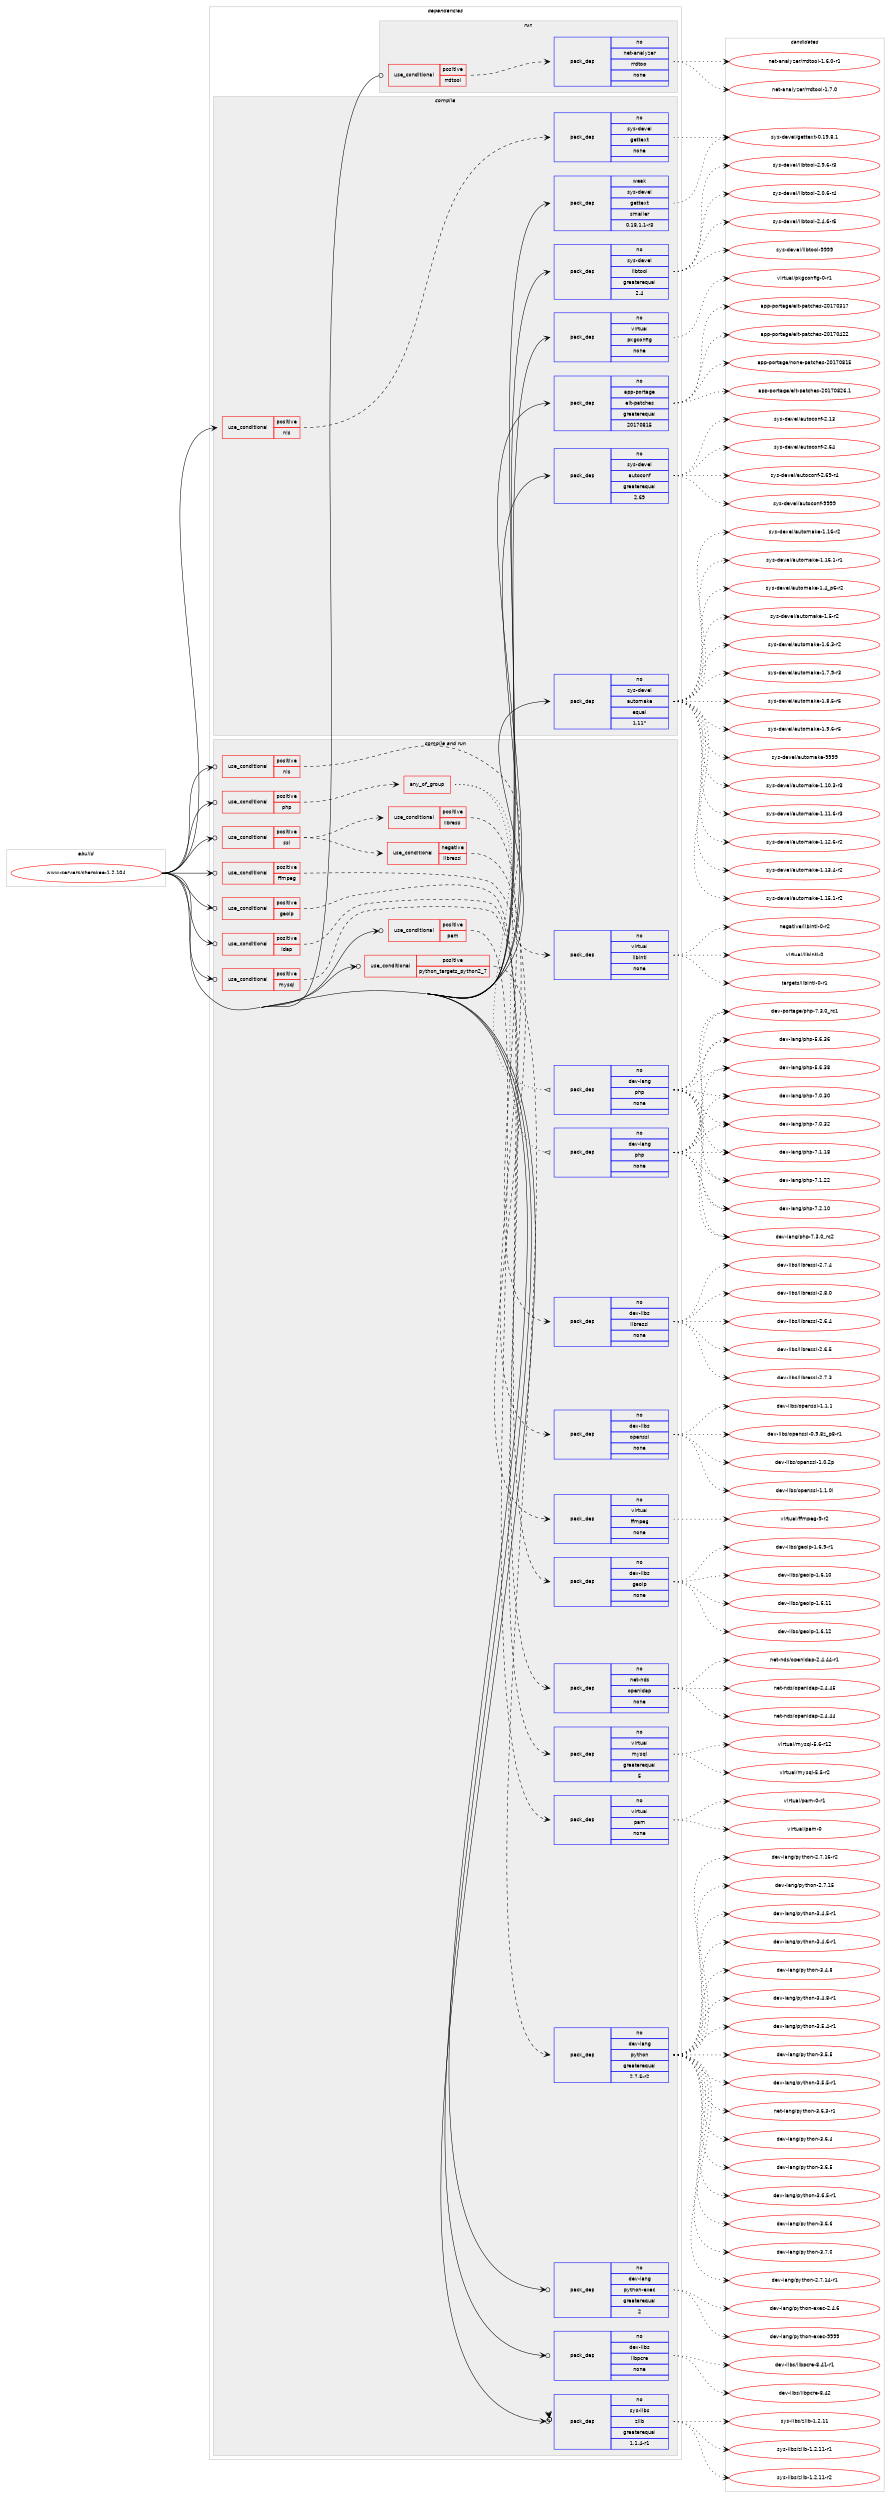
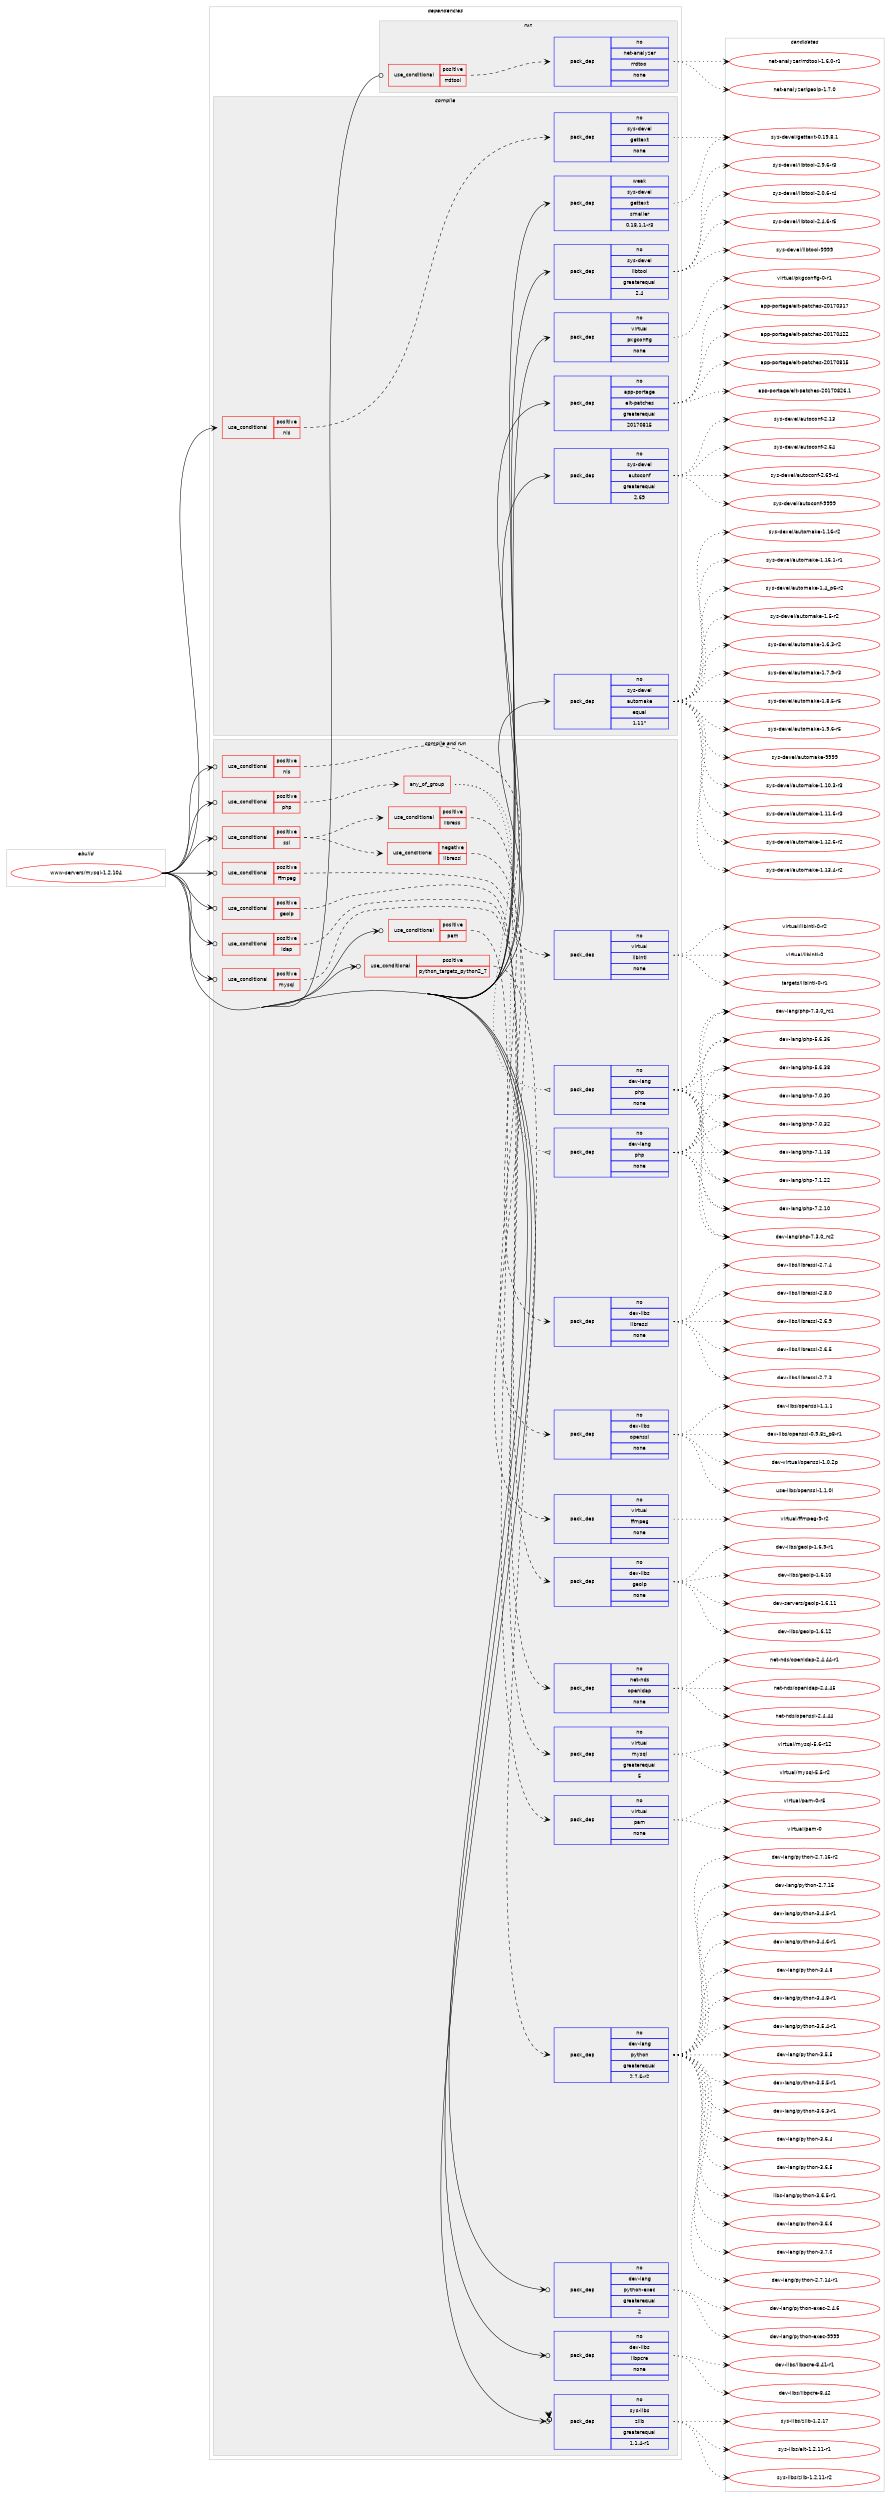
(805, 90) -> (805, 90)
(805, 363) -> (805, 363)
(86, 873) -> (86, 873)
(805, 899) -> none
(805, 927) -> (805, 927)
(805, 1012) -> (805, 1012)
(805, 1322) -> (805, 1322)
(805, 1463) -> (805, 1463)
(805, 1491) -> (805, 1491)
(805, 1604) -> (805, 1604)
(805, 1717) -> (805, 1717)
(805, 1801) -> (805, 1801)
(805, 2111) -> (805, 2111)
(805, 2196) -> (805, 2196)
(805, 2422) -> (805, 2422)
(805, 2450) -> (805, 2450)
